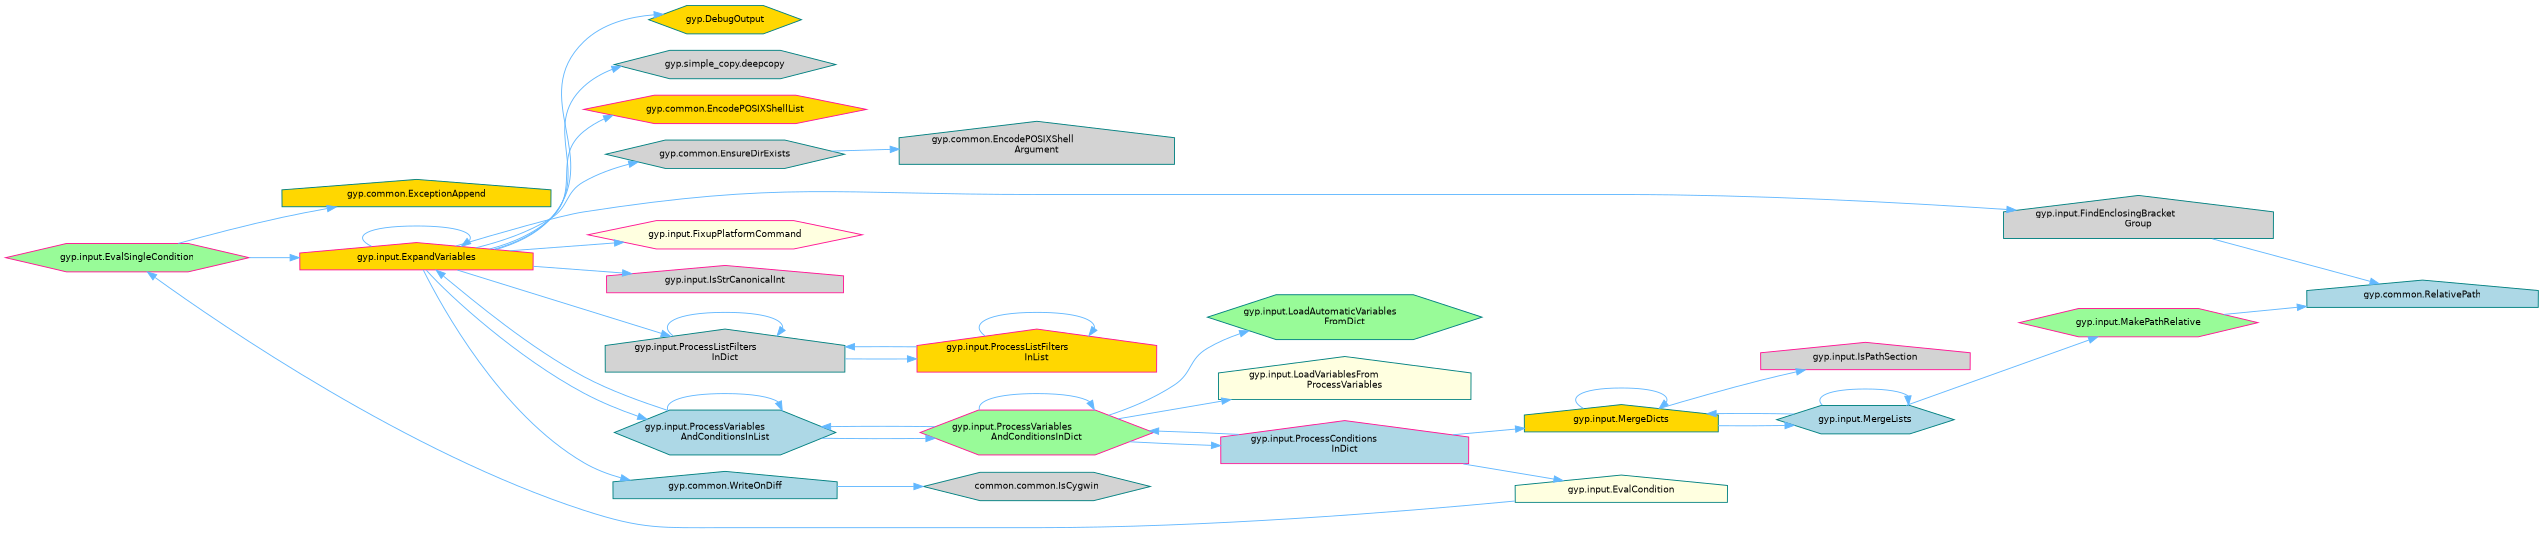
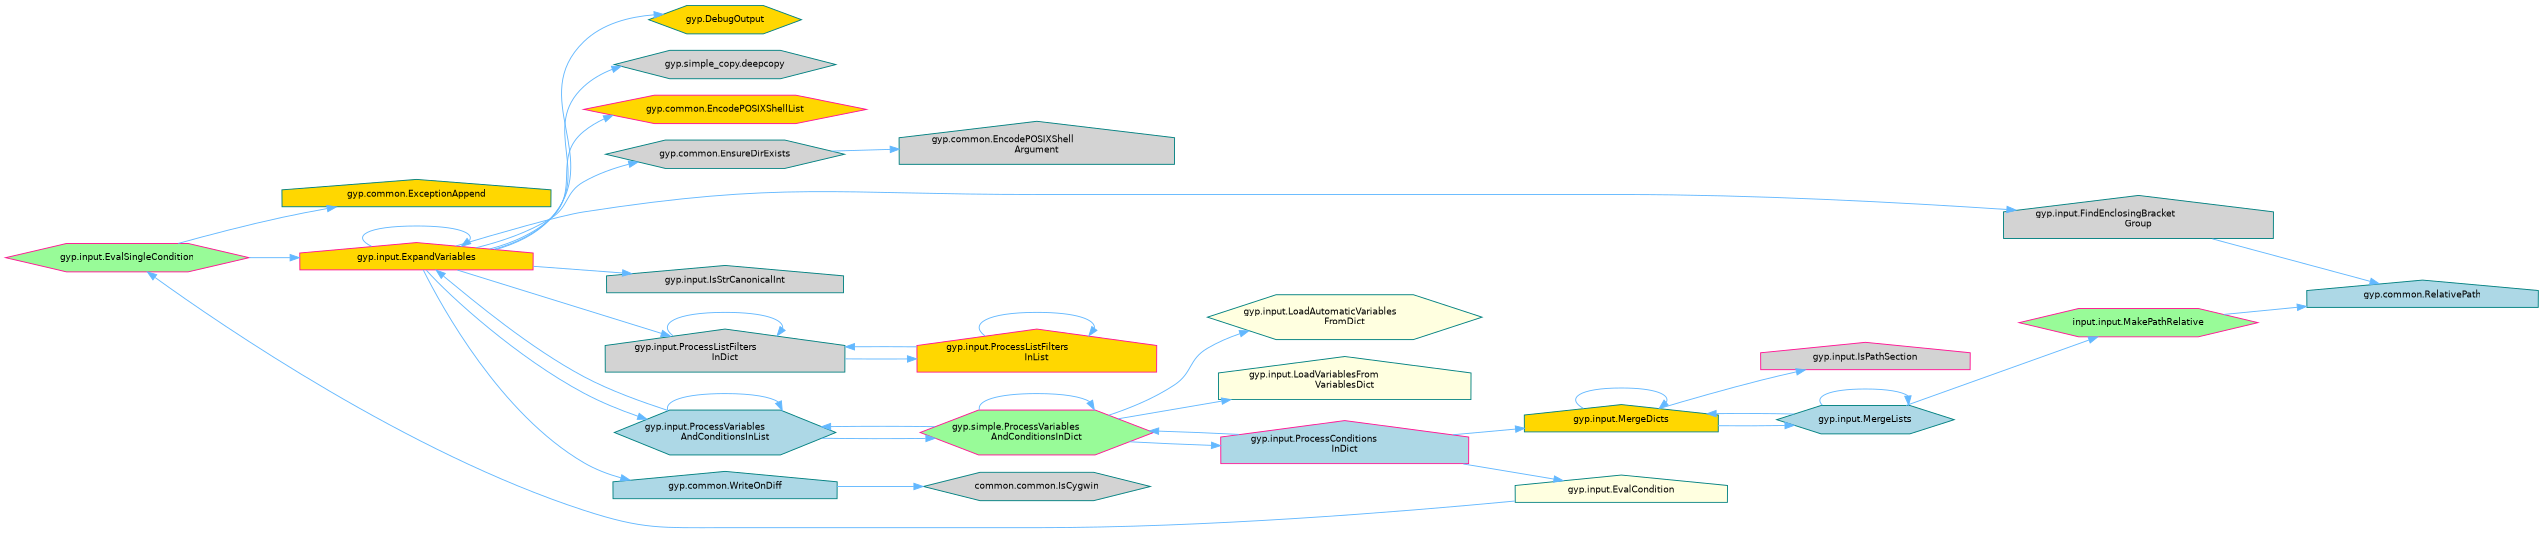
(725, 235) -> none
(725, 281) -> (725, 281)
(1345, 317) -> (1345, 317)
(2138, 323) -> (2138, 323)
(1345, 380) -> (1345, 380)
(1037, 432) -> (1037, 432)
